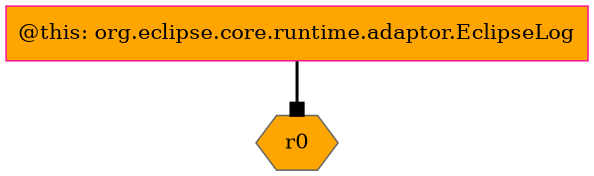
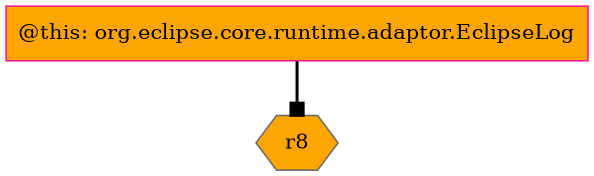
(297, 143) -> (297, 143)
